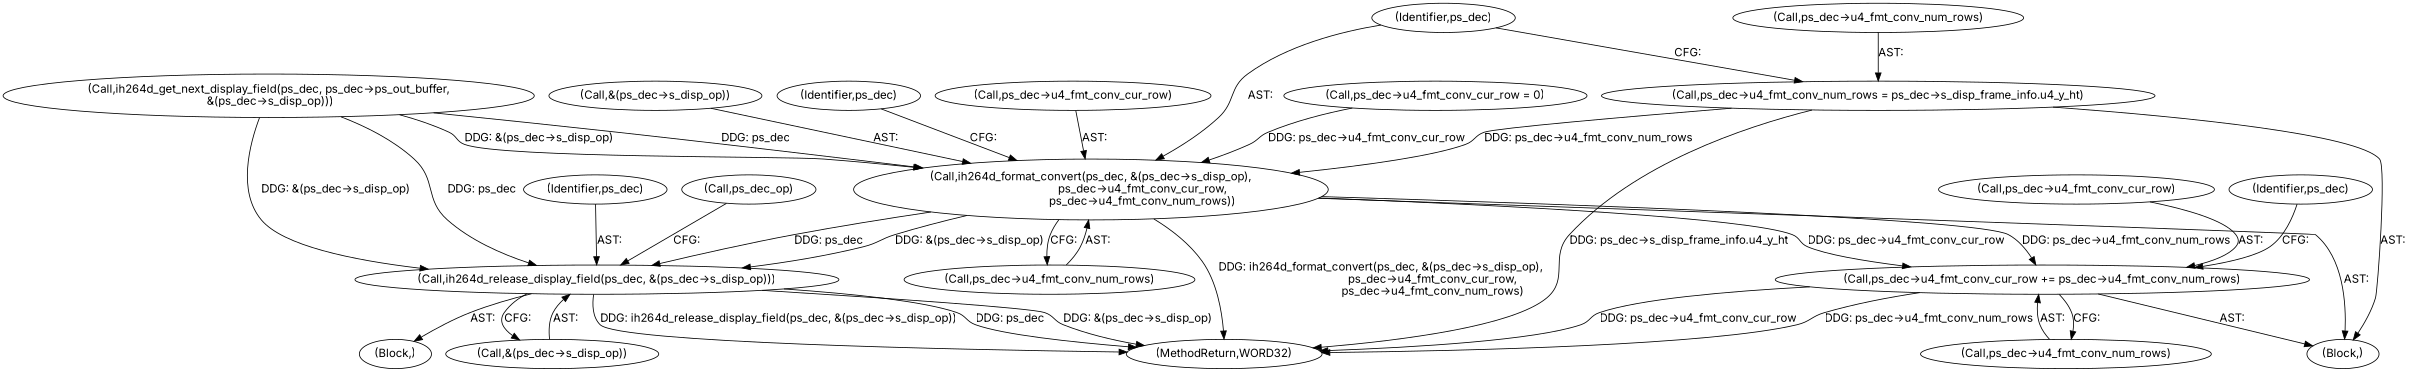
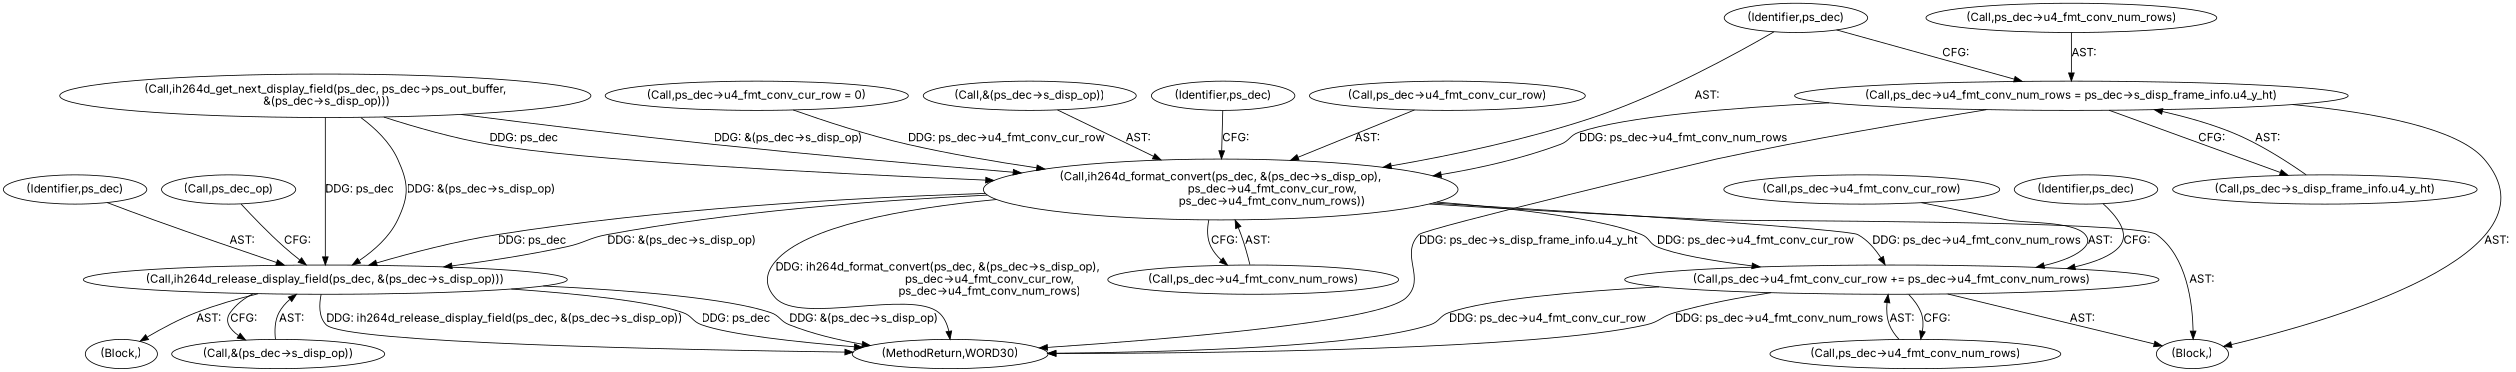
none -> (2325, 189)
(1224, 354) -> (950, 354)
